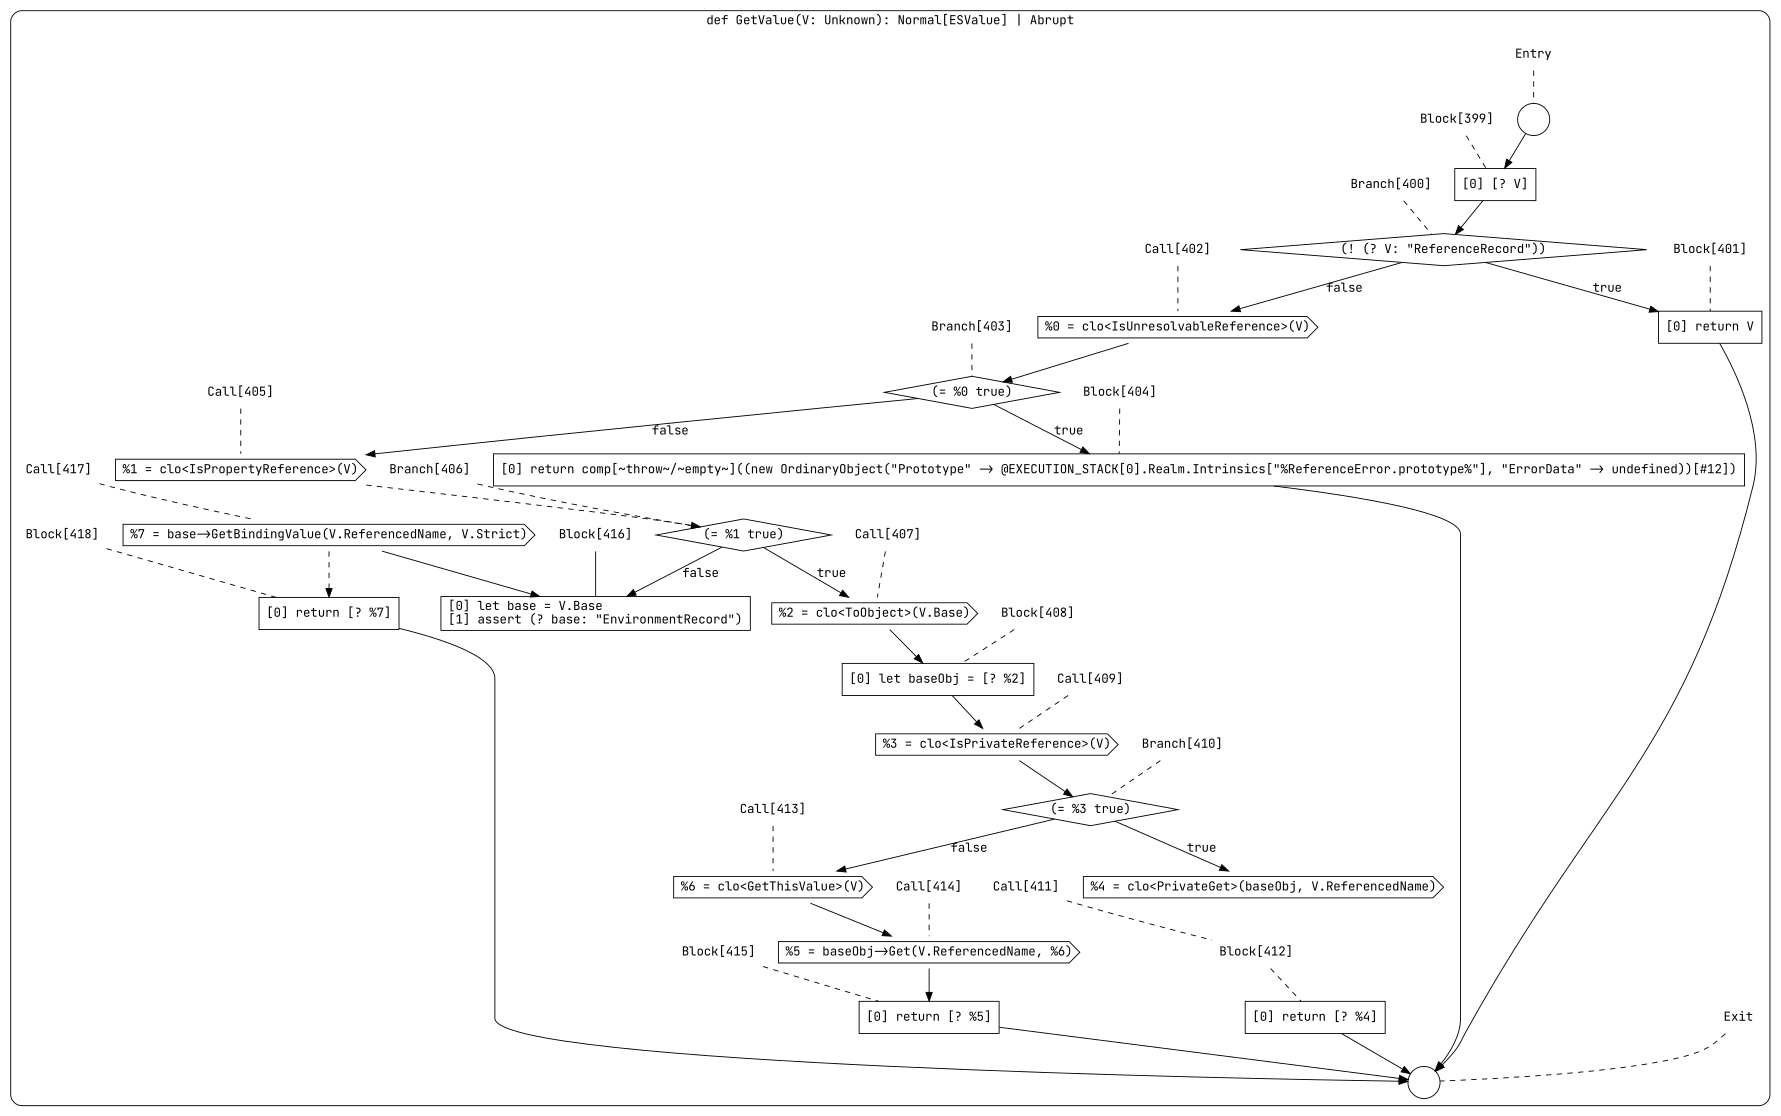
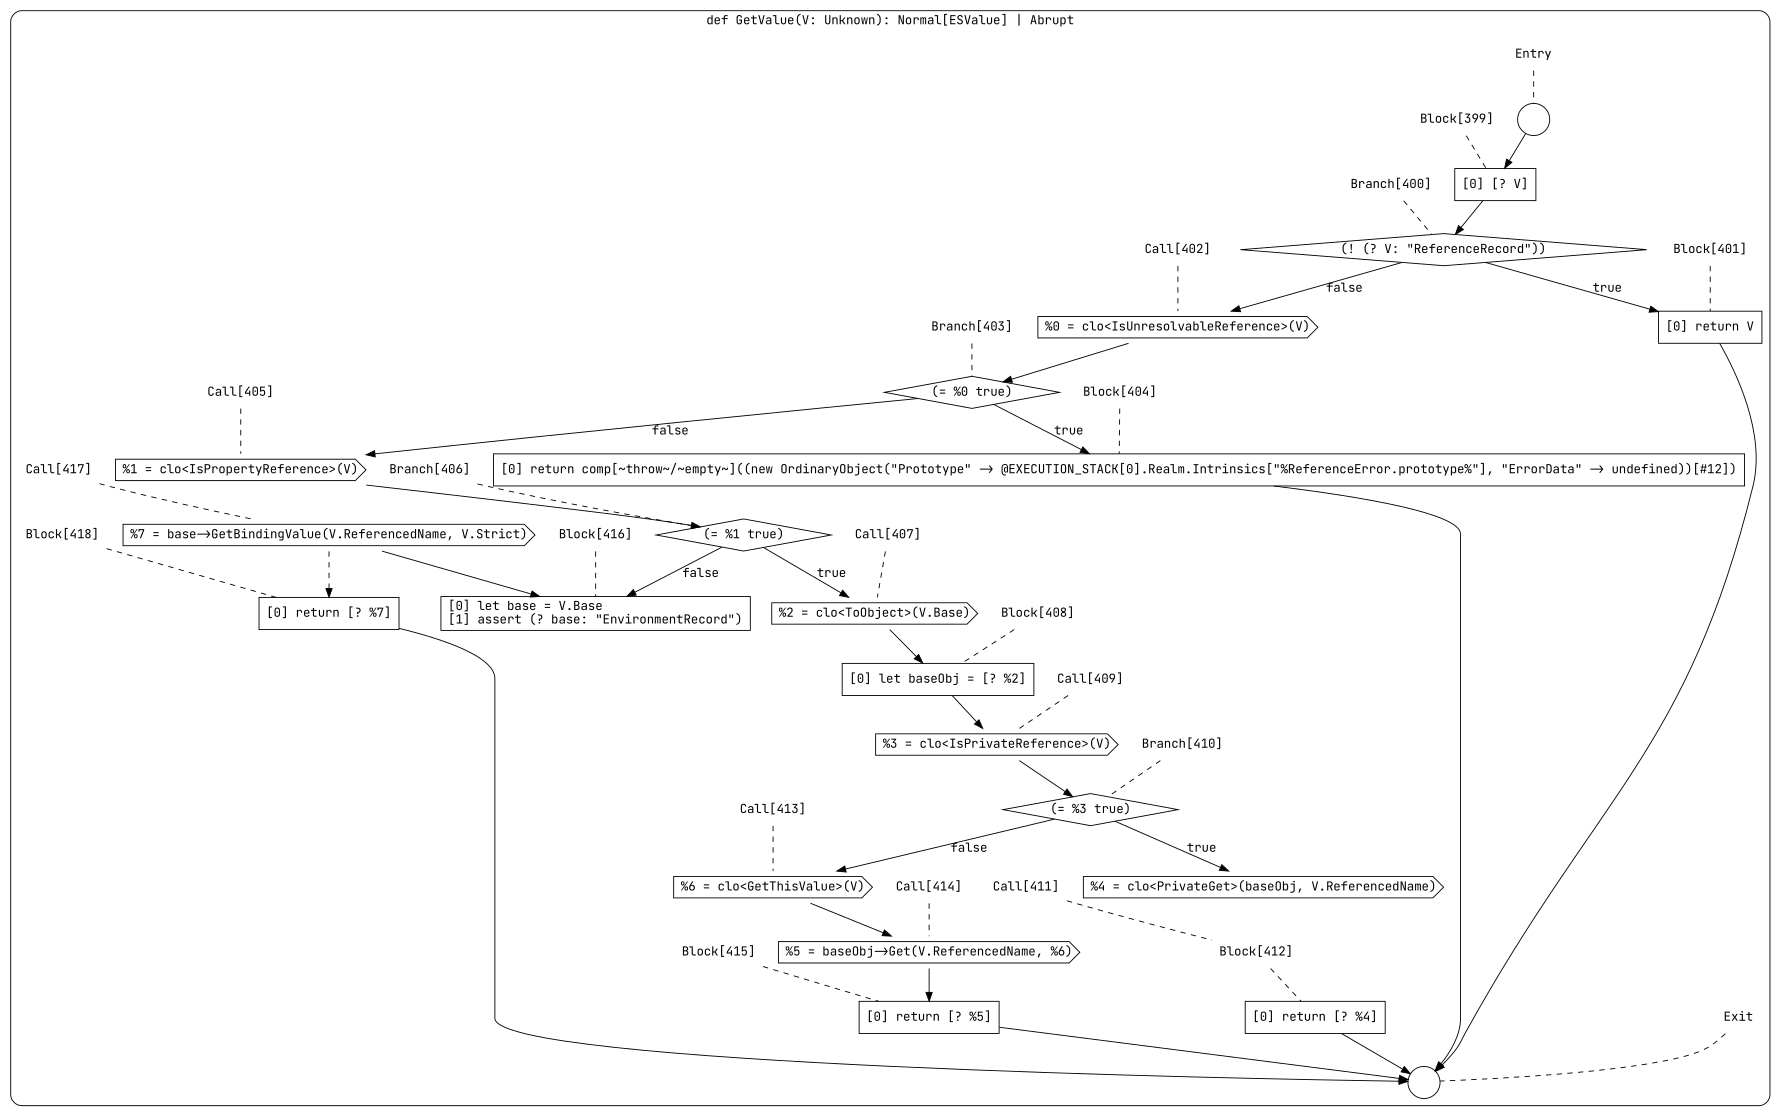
(529, 504) -> (529, 504)
(596, 574) -> (596, 574)
